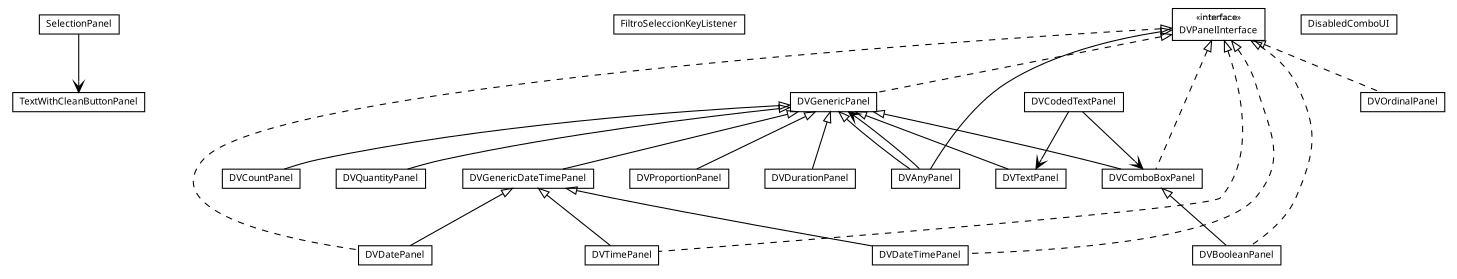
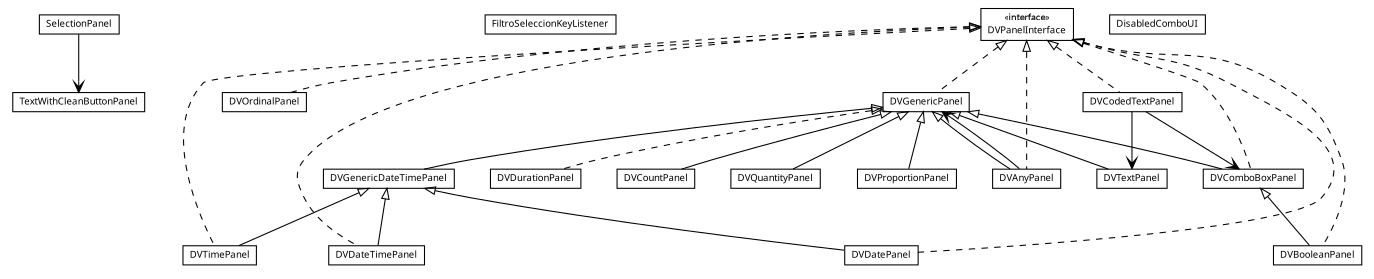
none -> (1088, 70)
(1027, 71) -> (1027, 110)
(820, 145) -> (716, 136)
